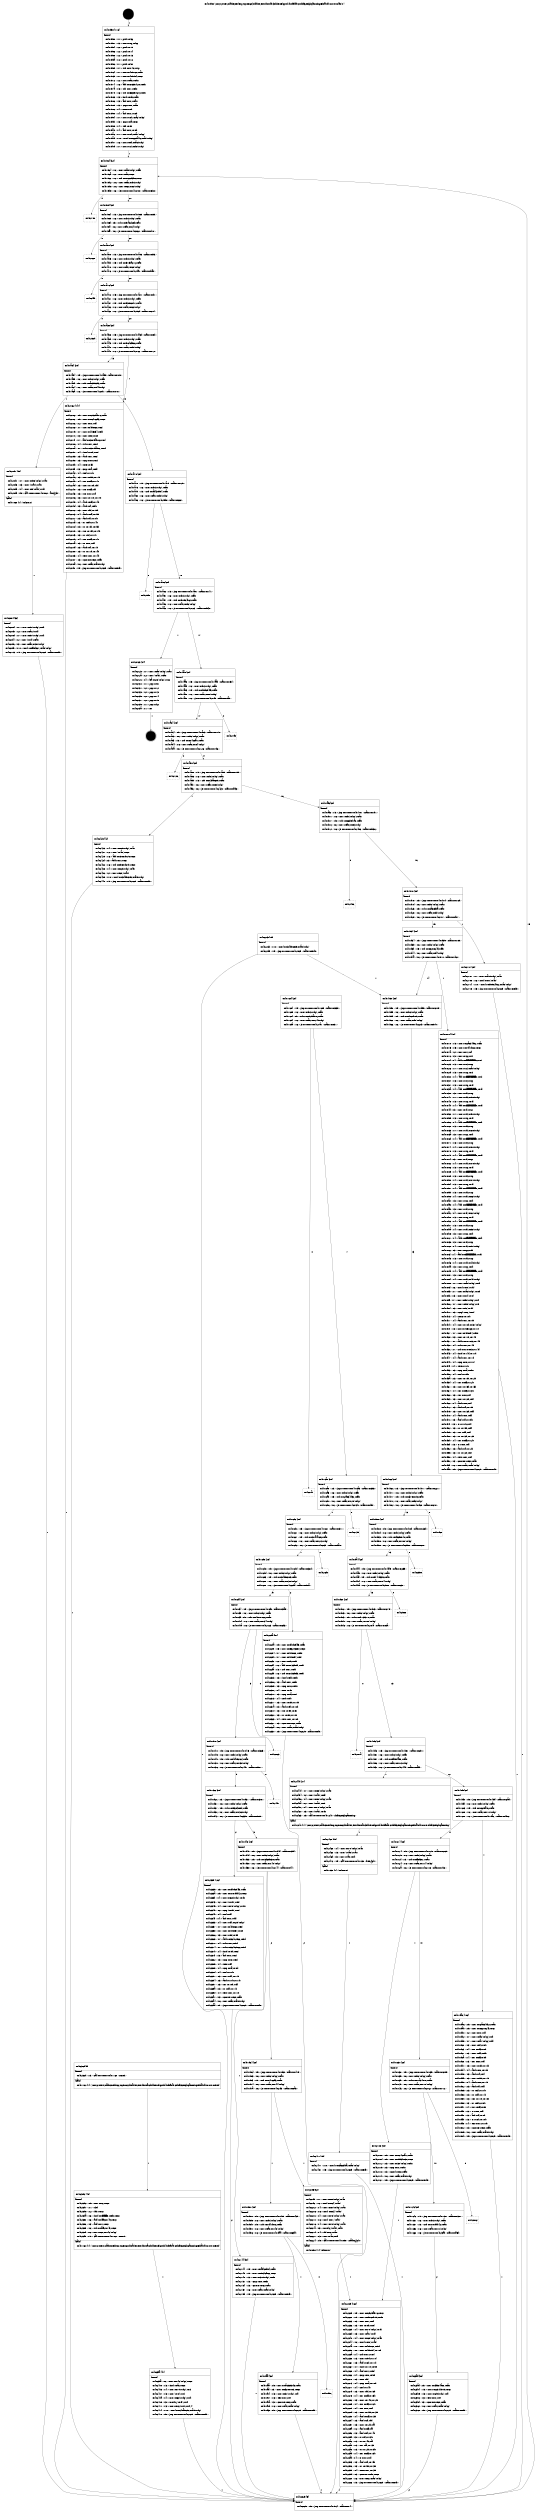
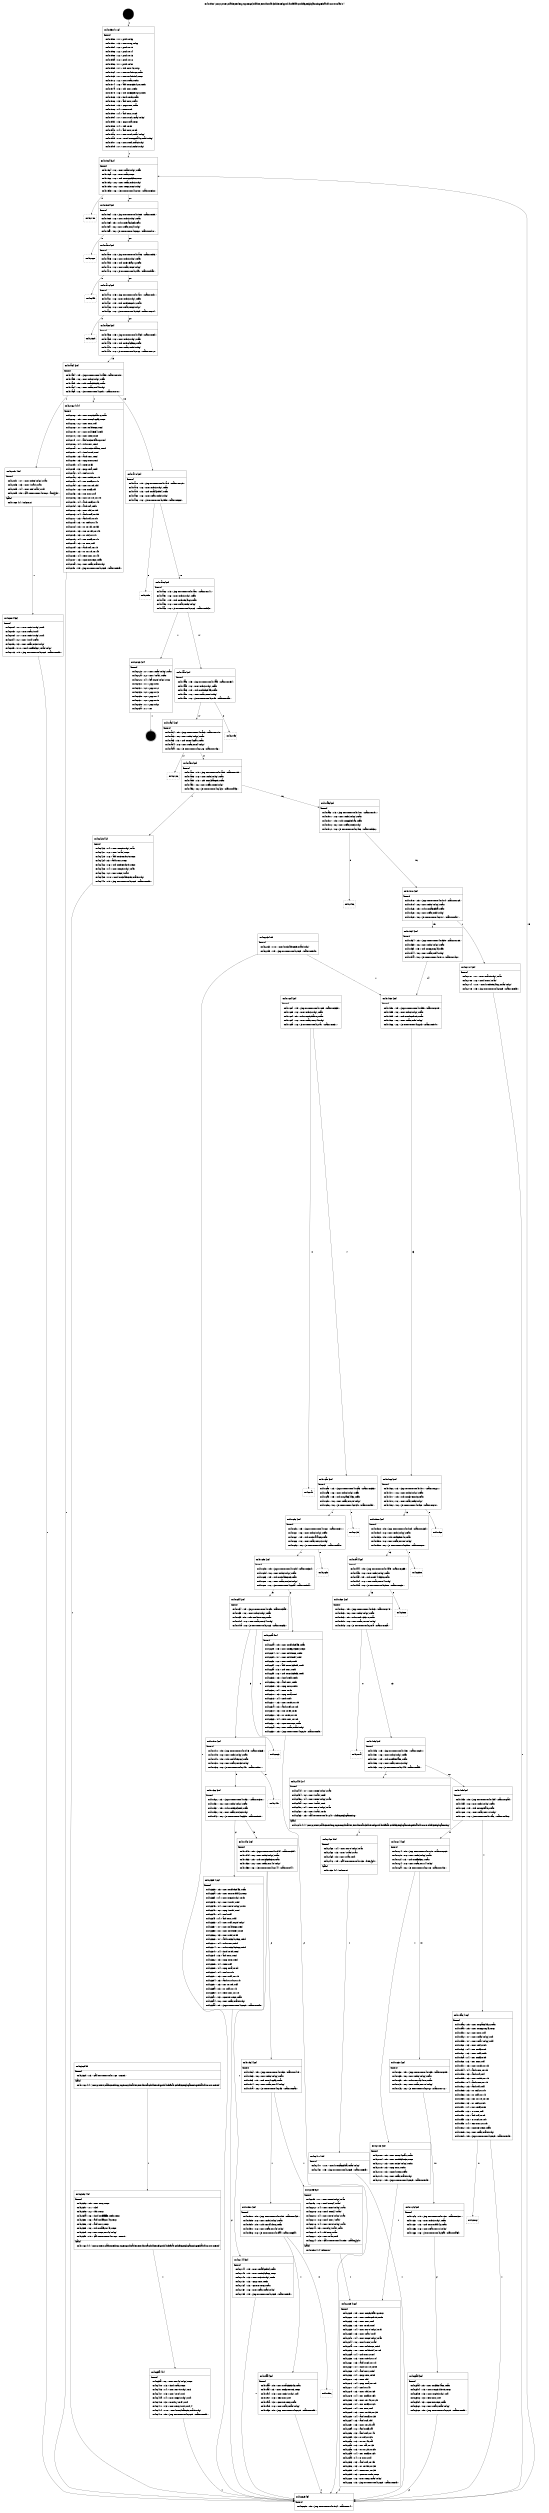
(127, 378) -> (93, 398)
(183, 756) -> (183, 756)
(469, 1252) -> none
(453, 2153) -> (475, 2178)
